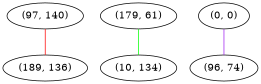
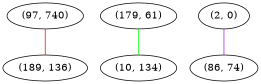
(45, 16) -> (45, 16)
(224, 16) -> (224, 16)
(224, 68) -> (224, 68)
